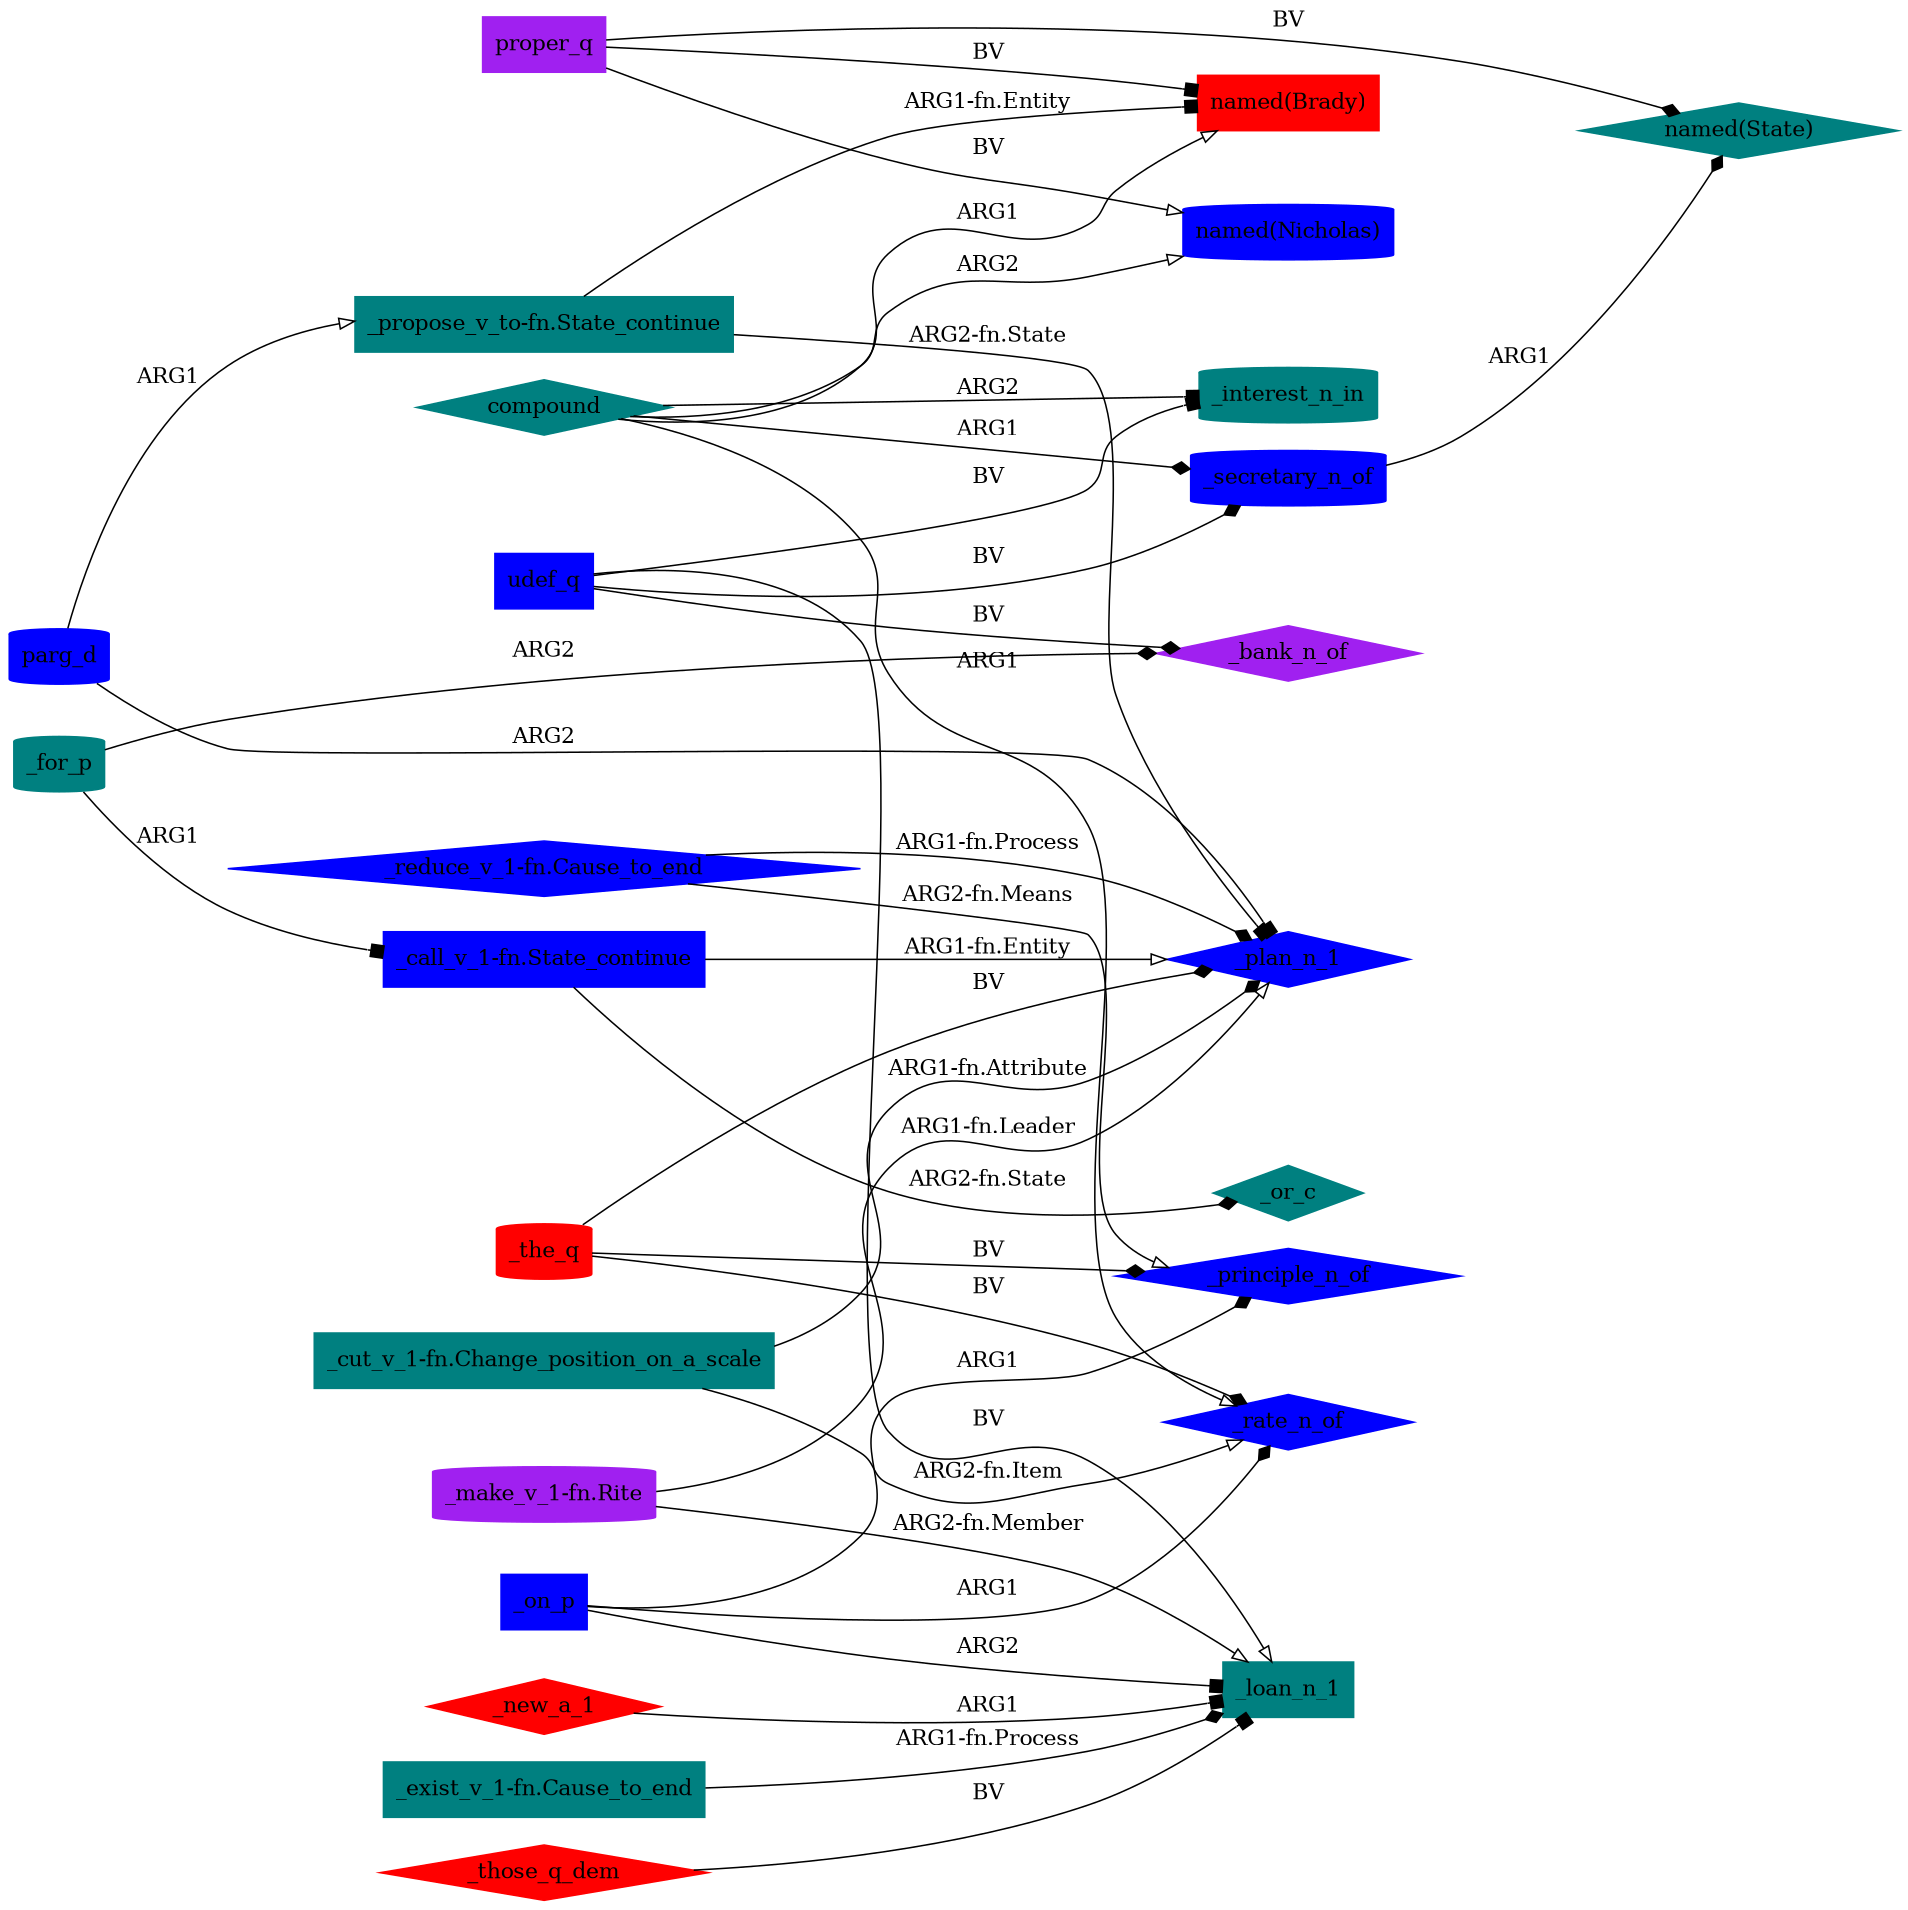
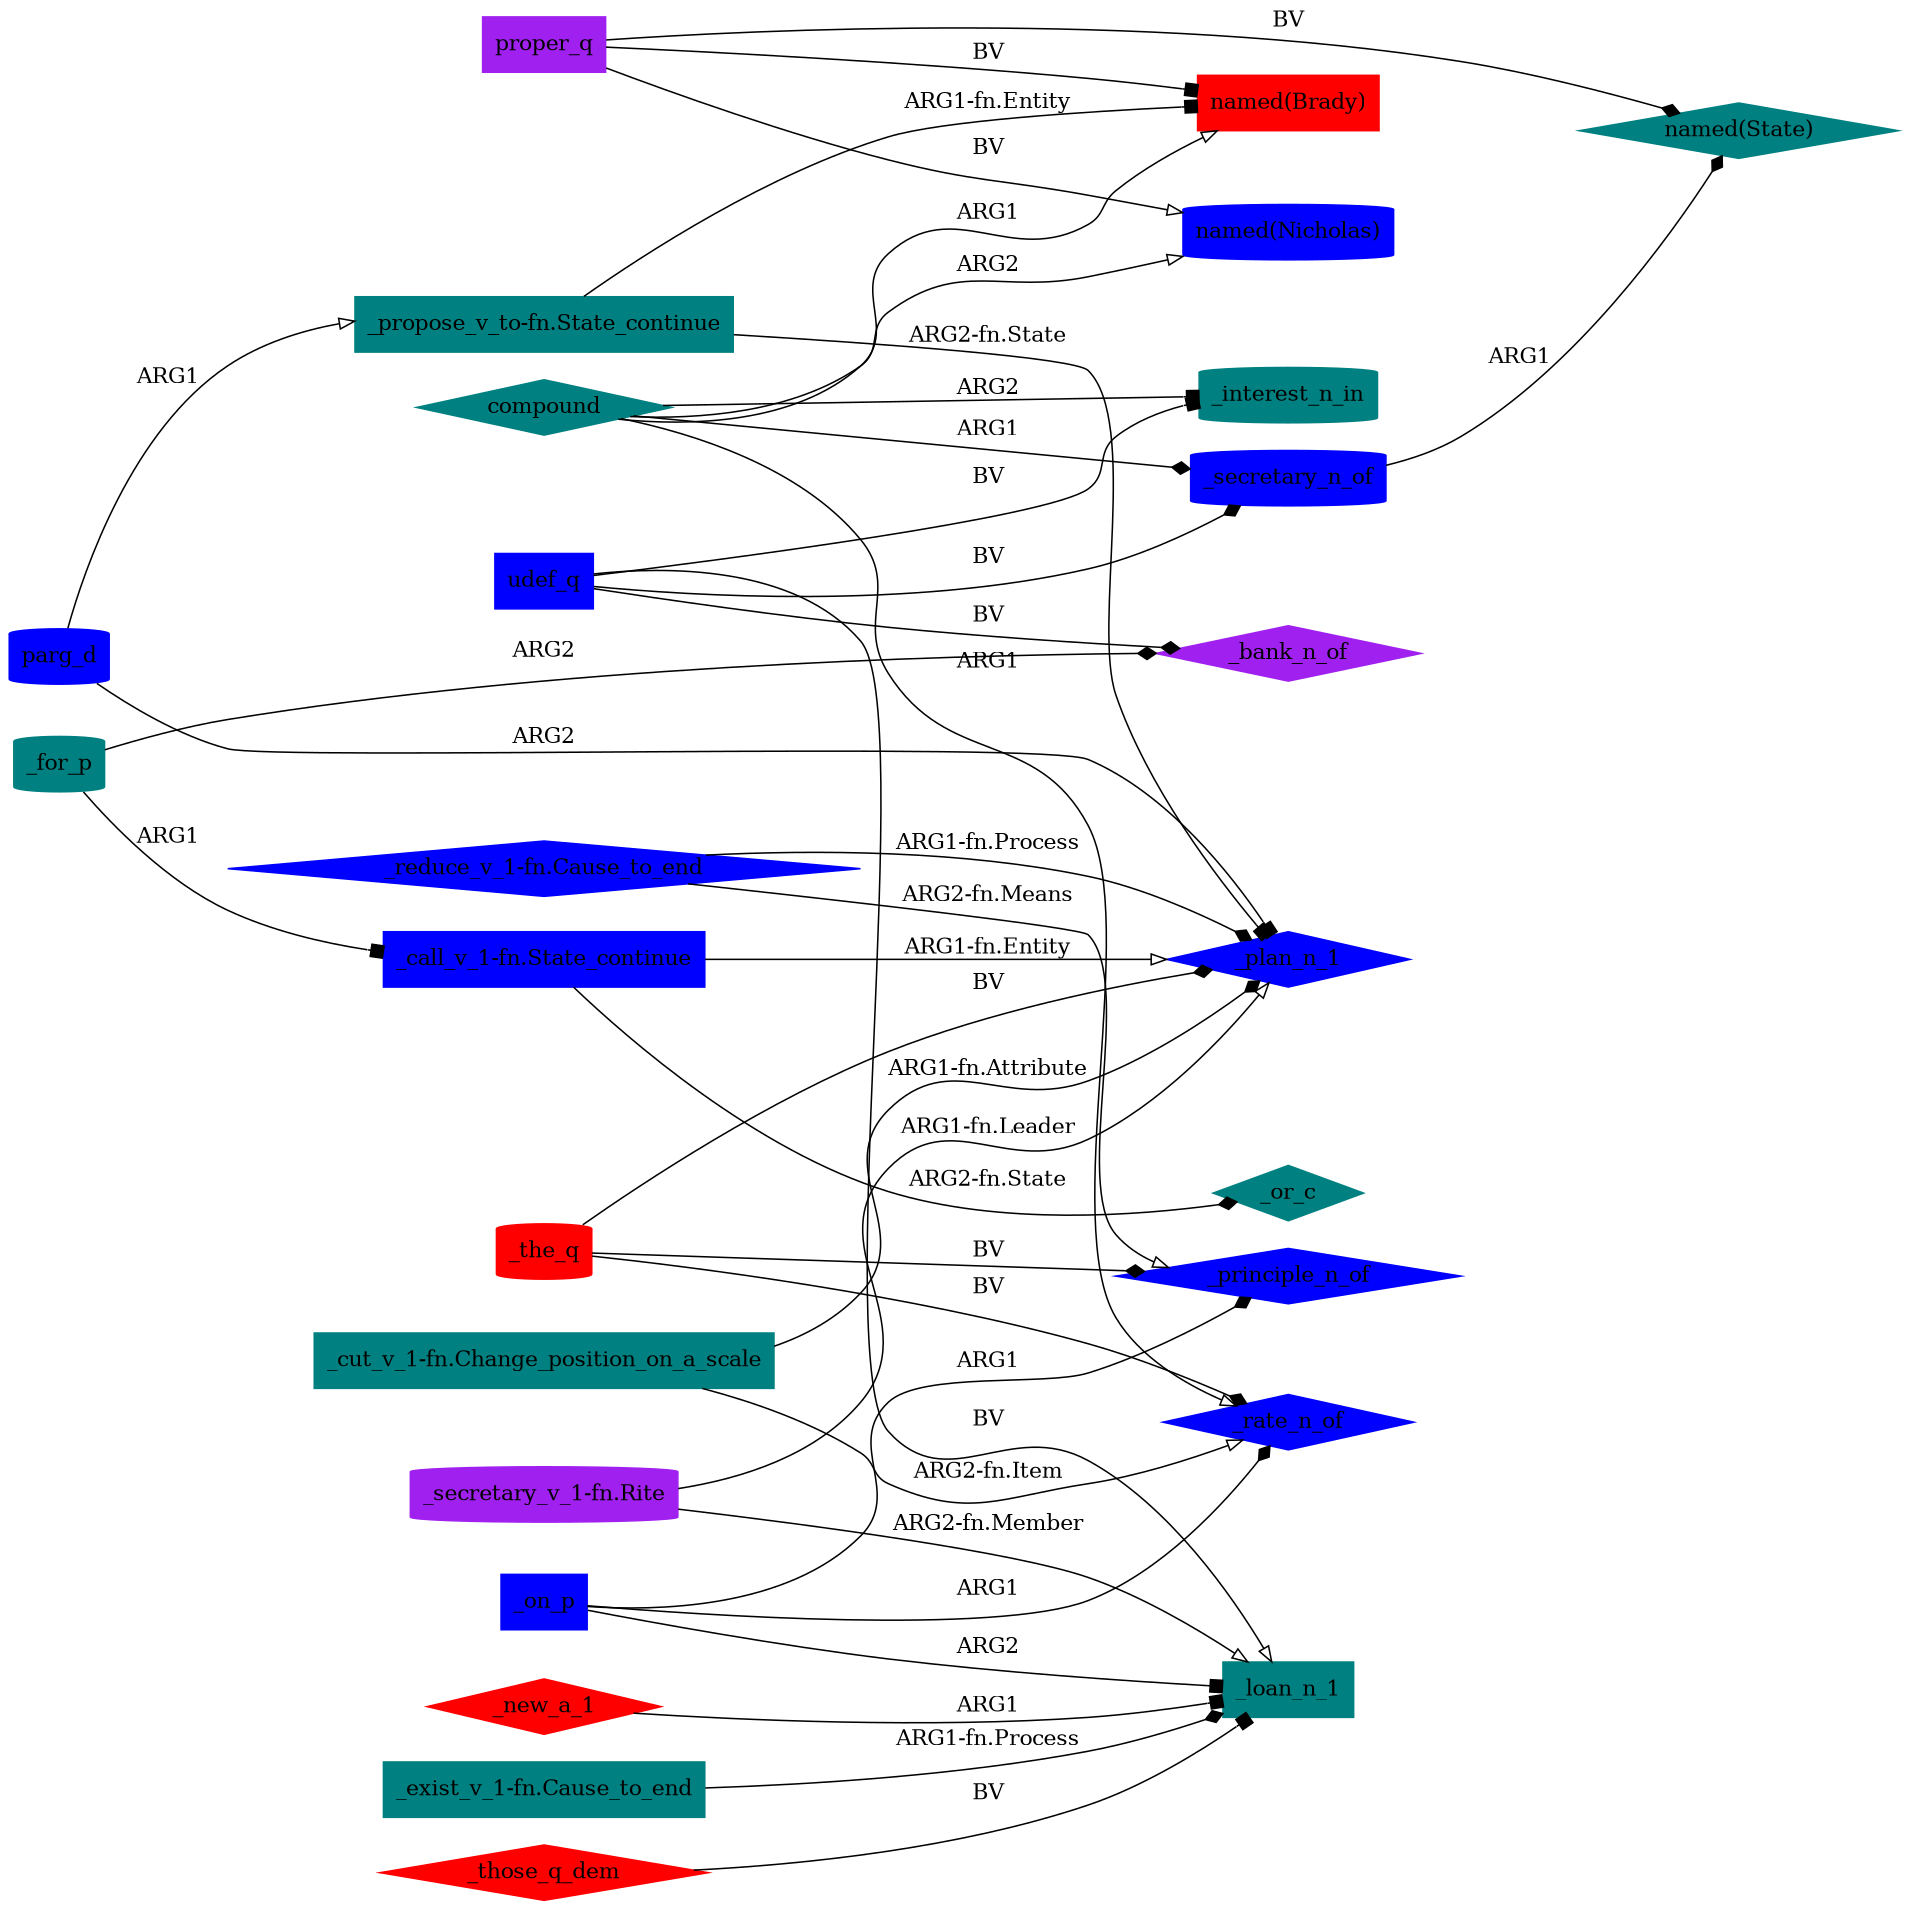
(544, 1494) -> (544, 1494)
